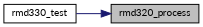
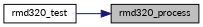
(40, 14) -> (40, 14)
